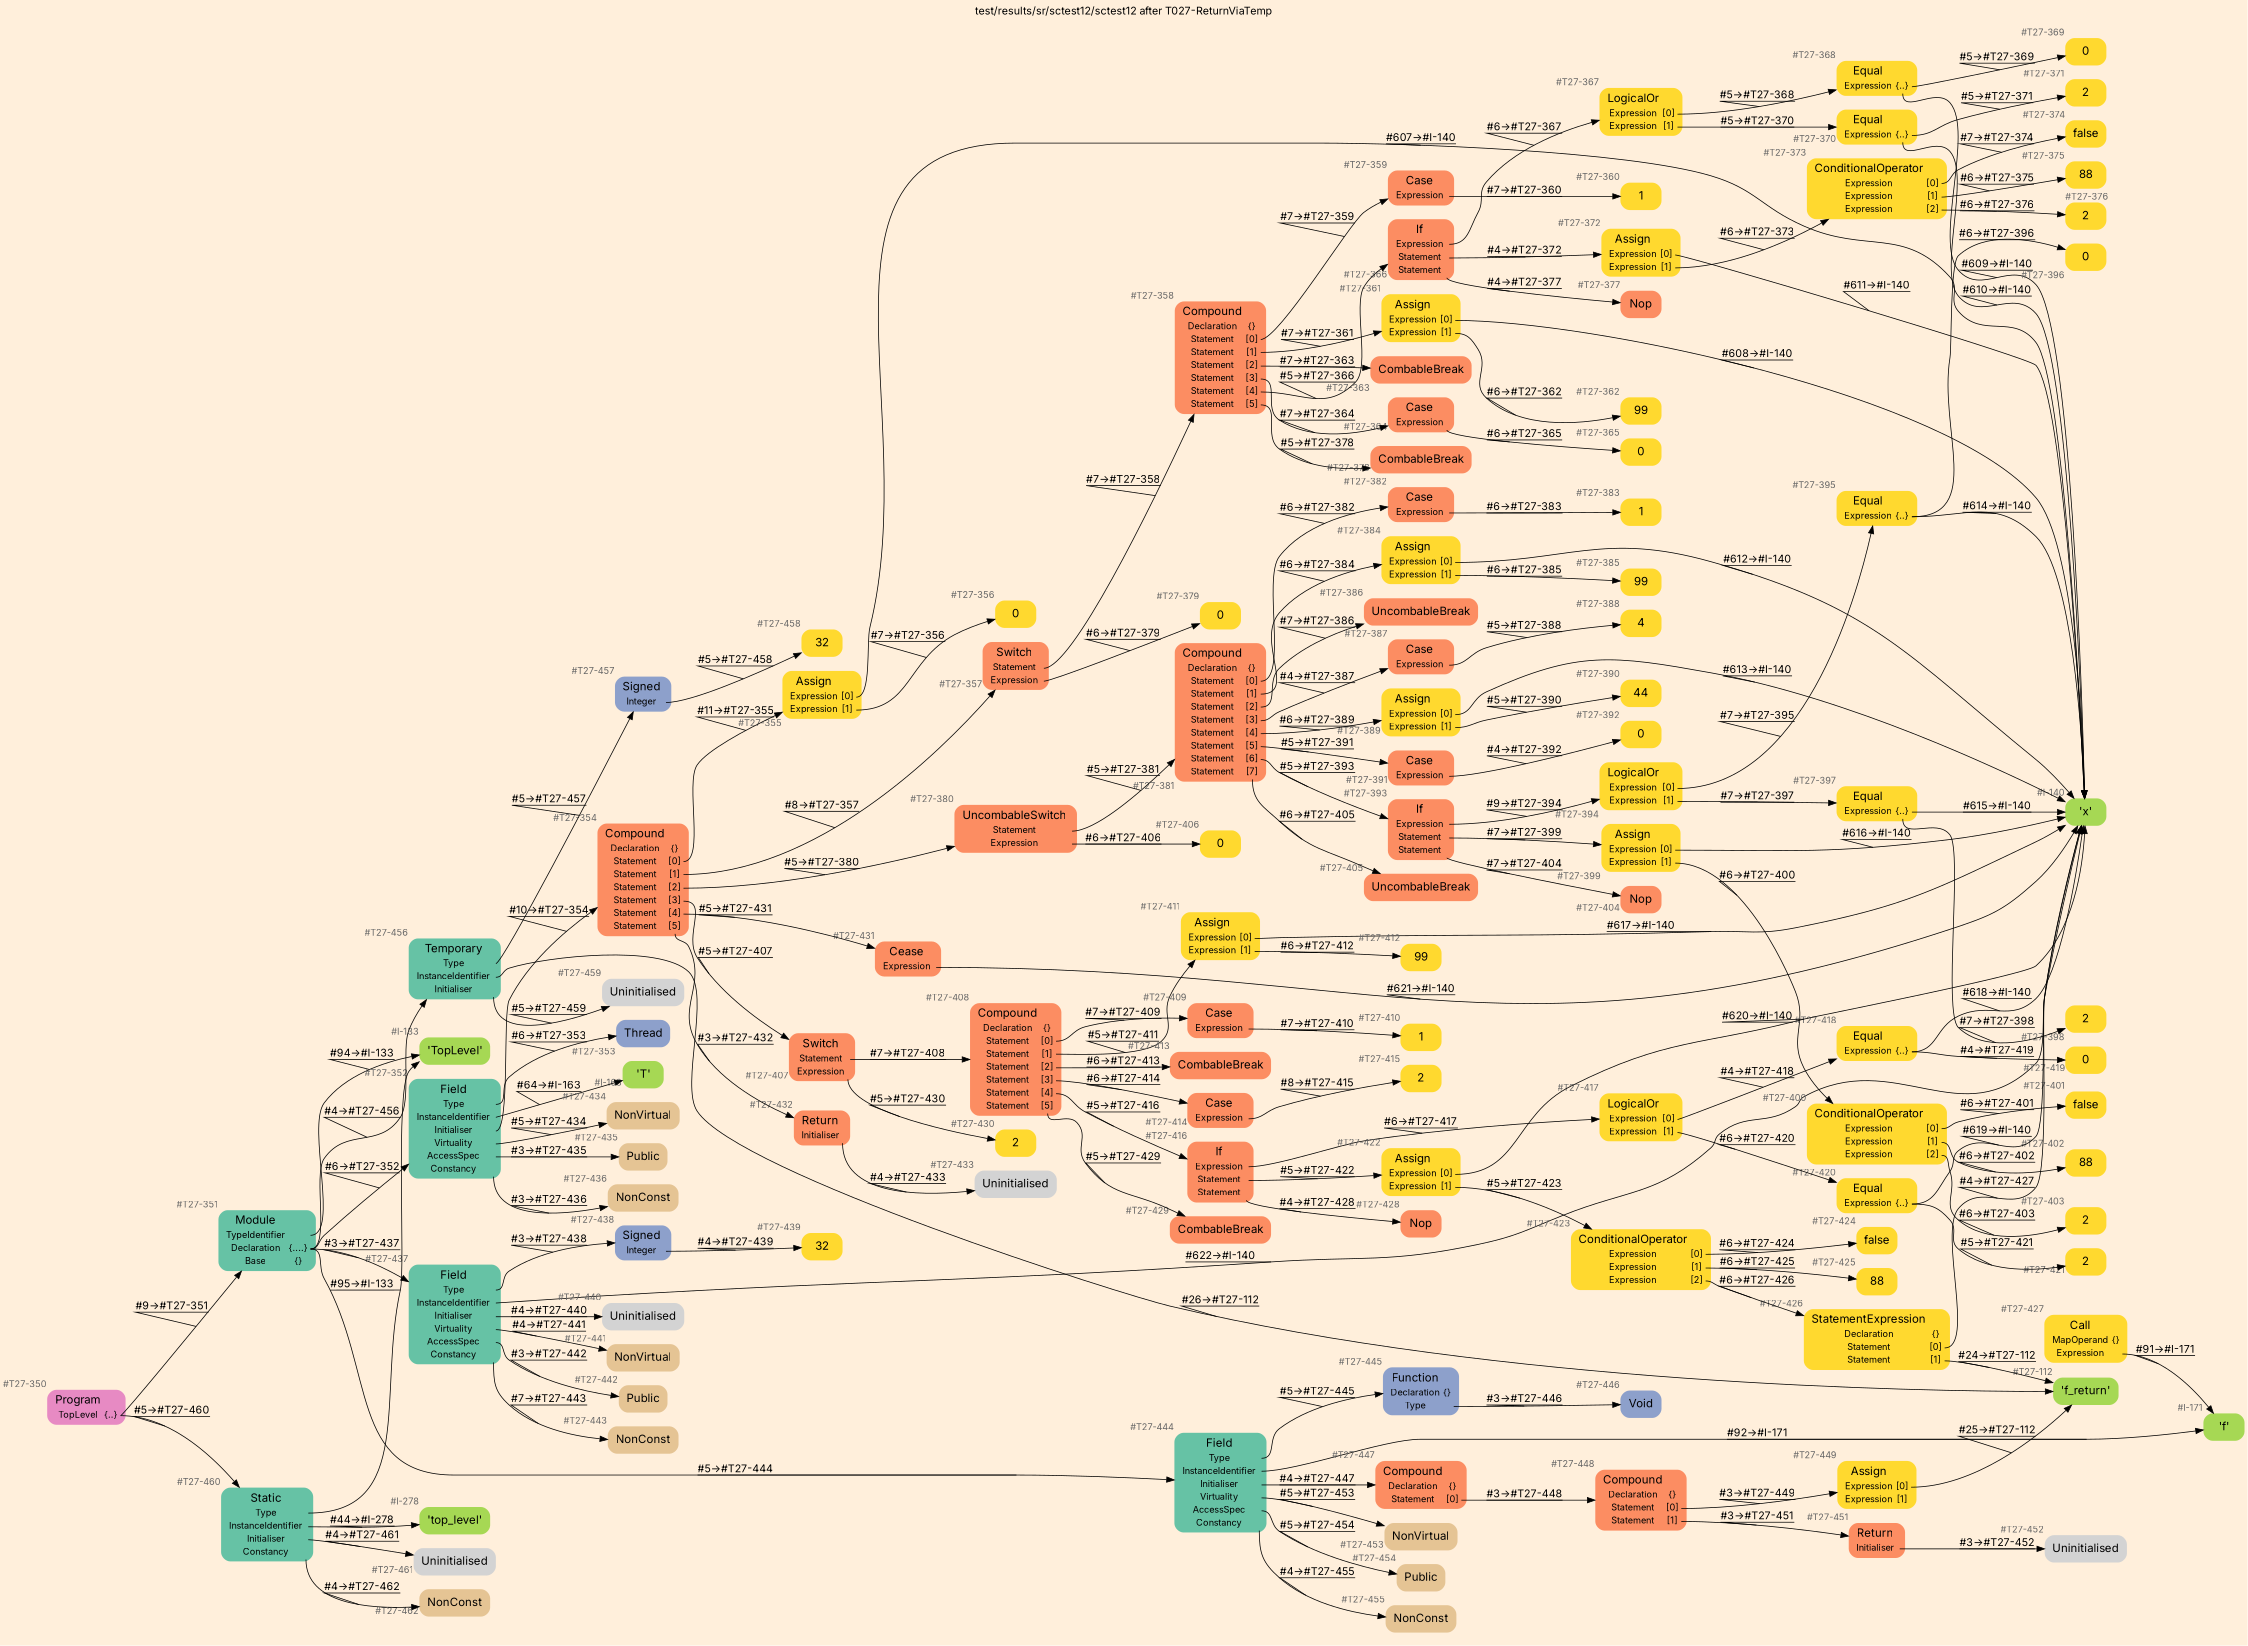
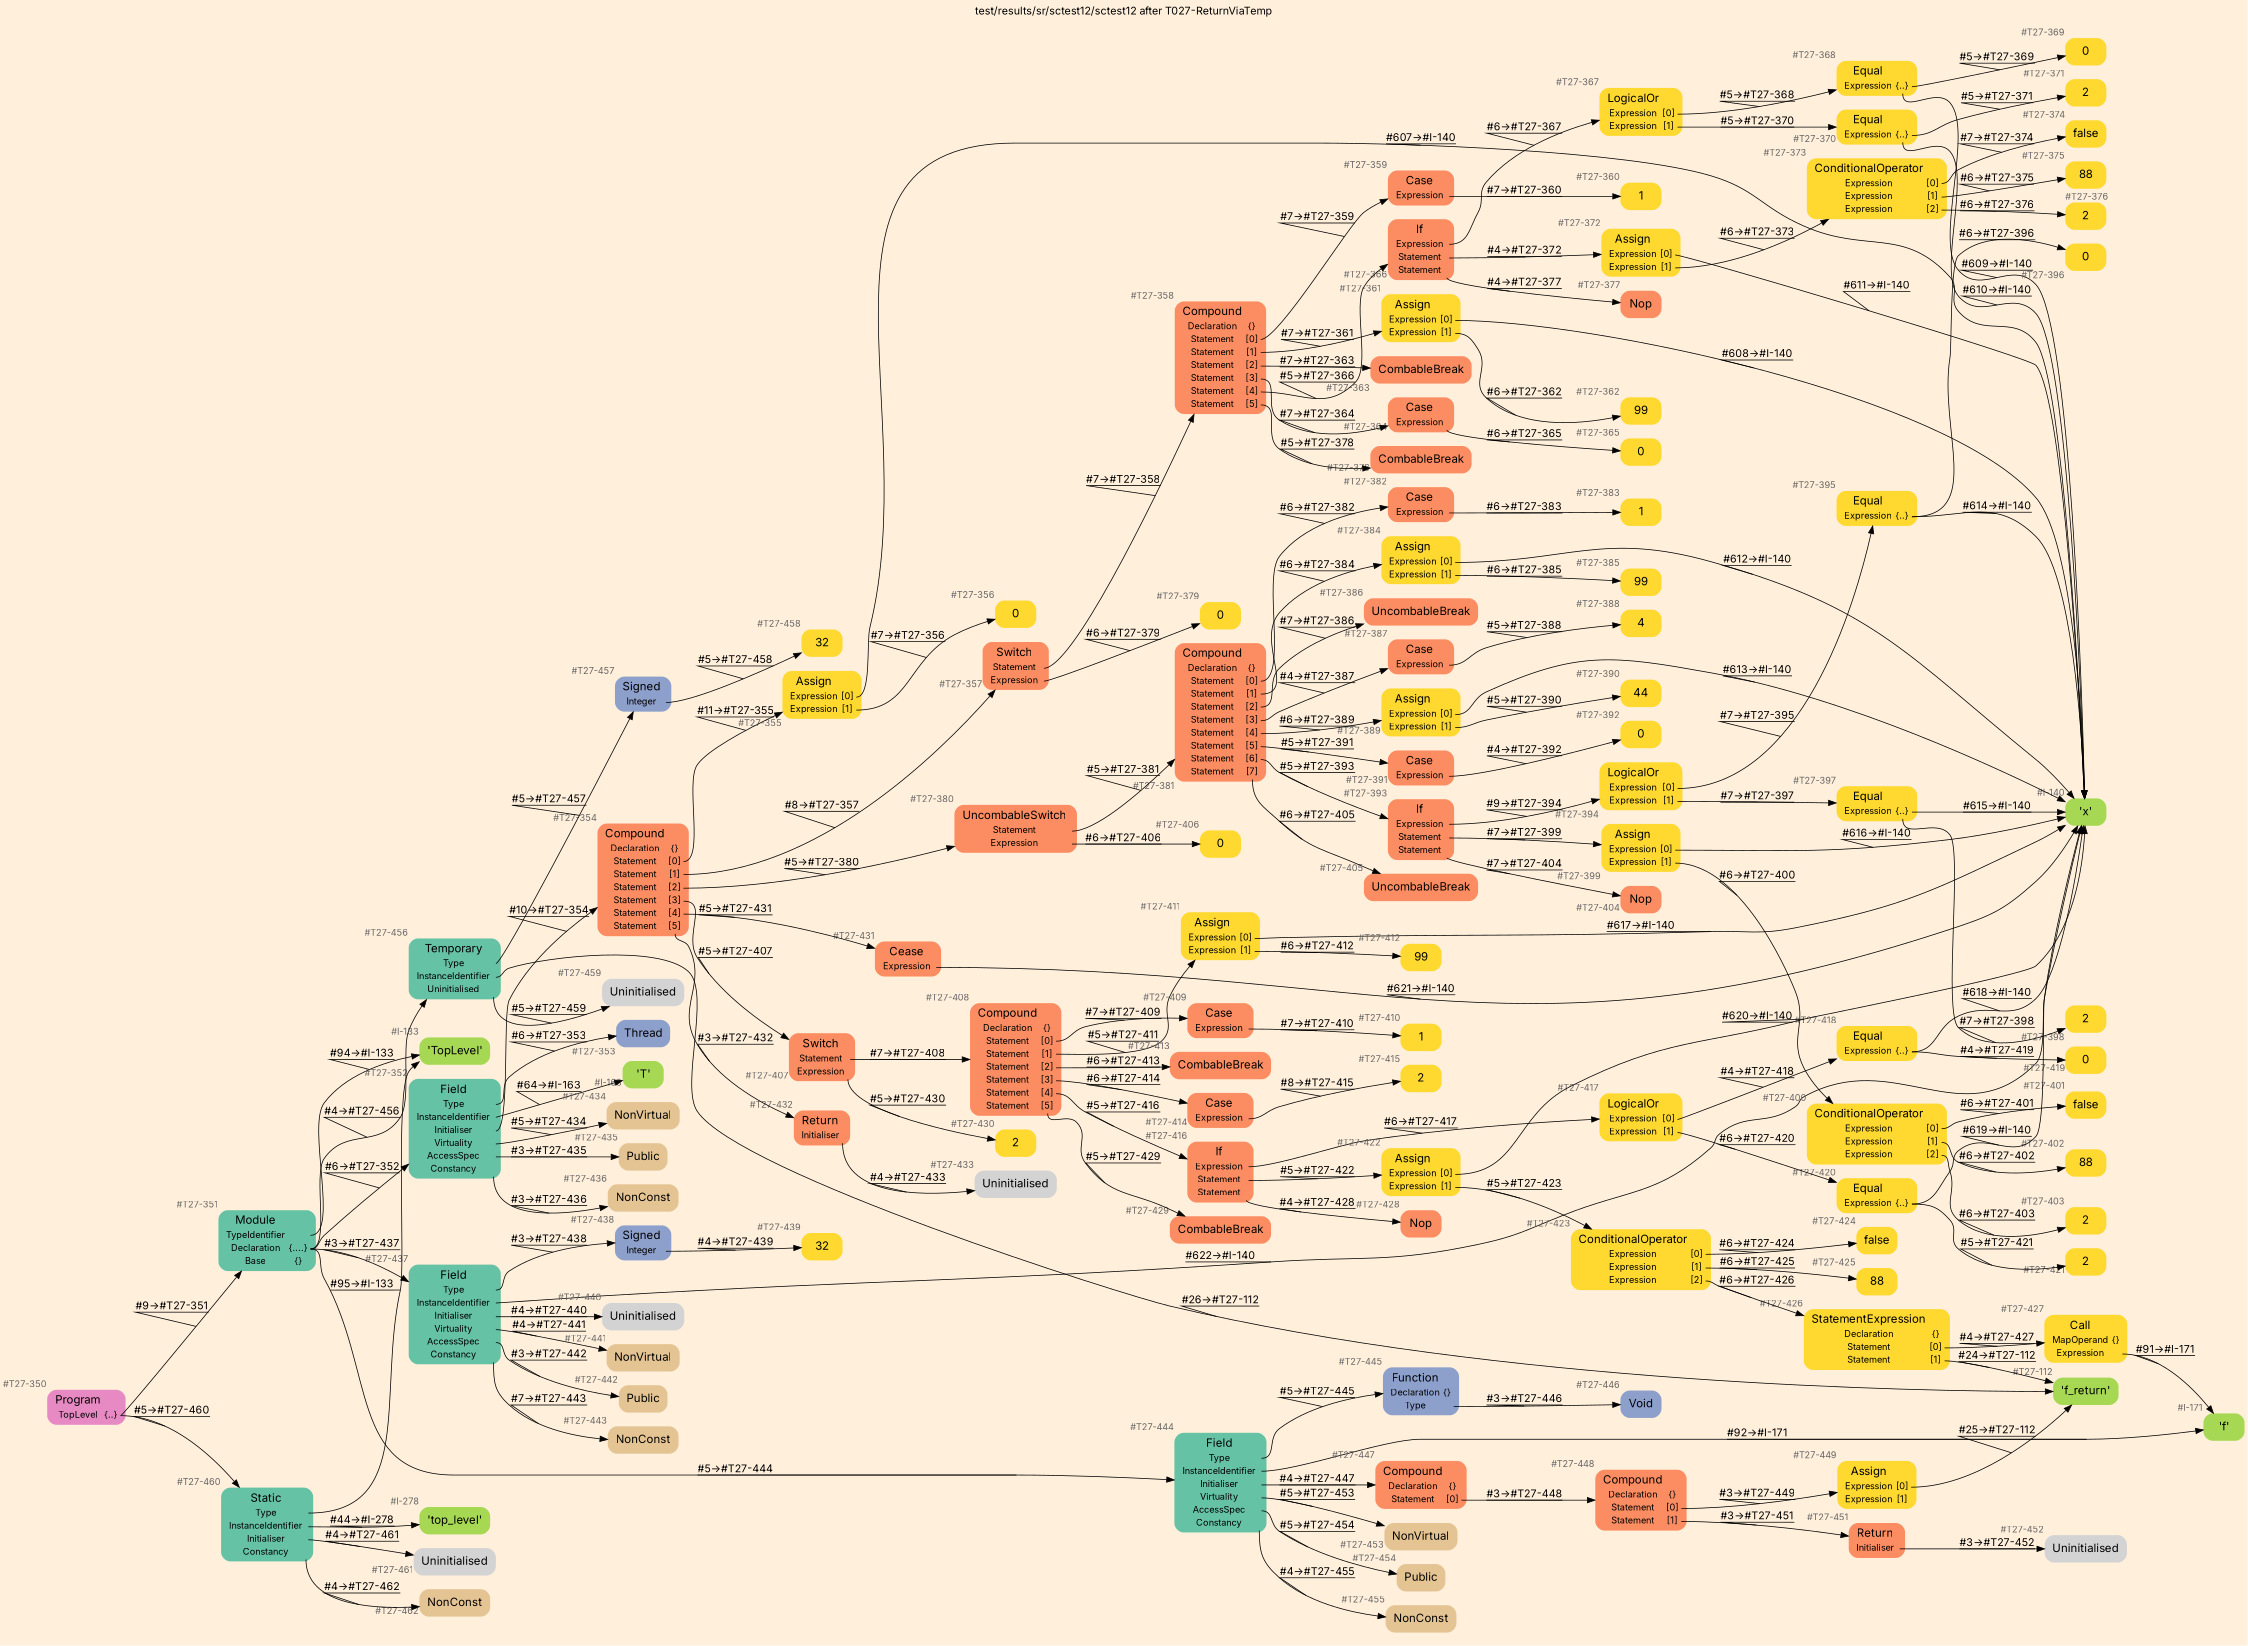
(454, 989) -> (454, 989)
(2043, 1139) -> (1991, 1347)
